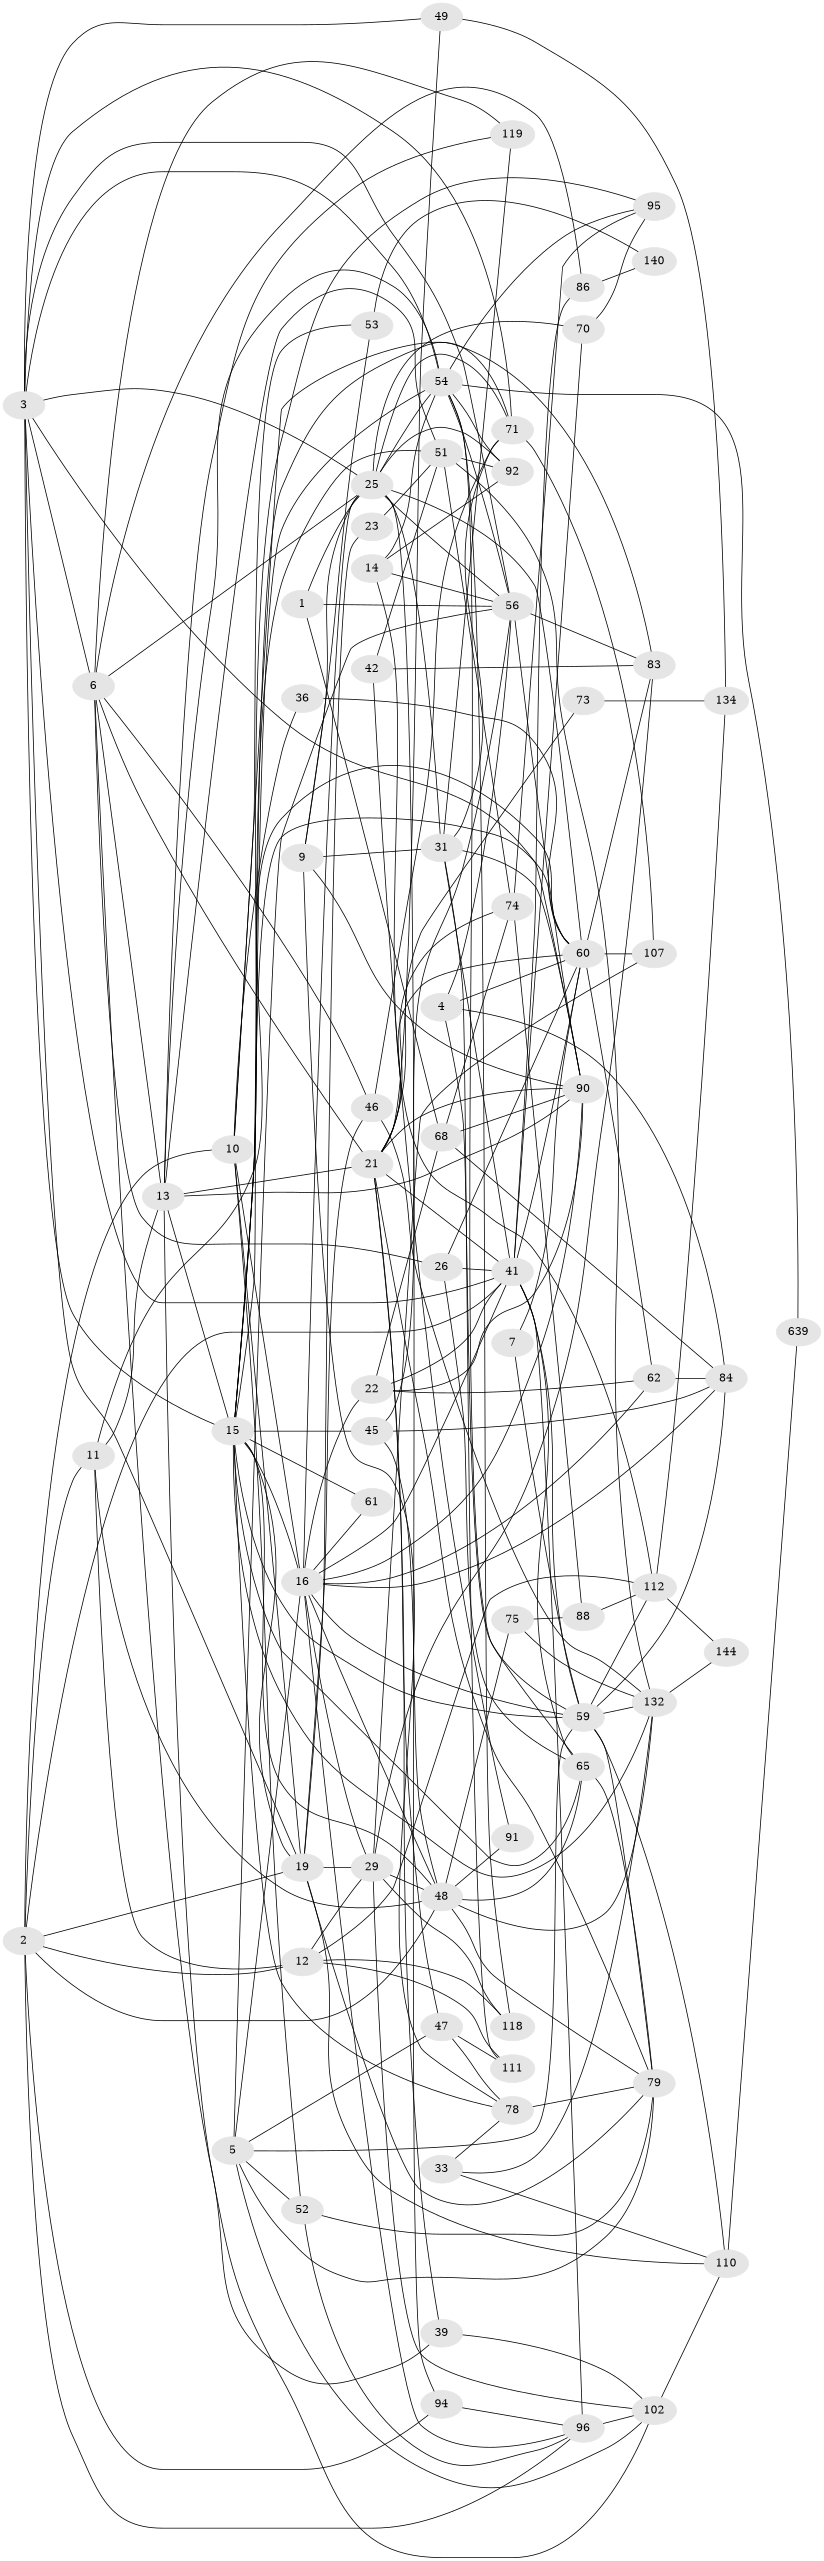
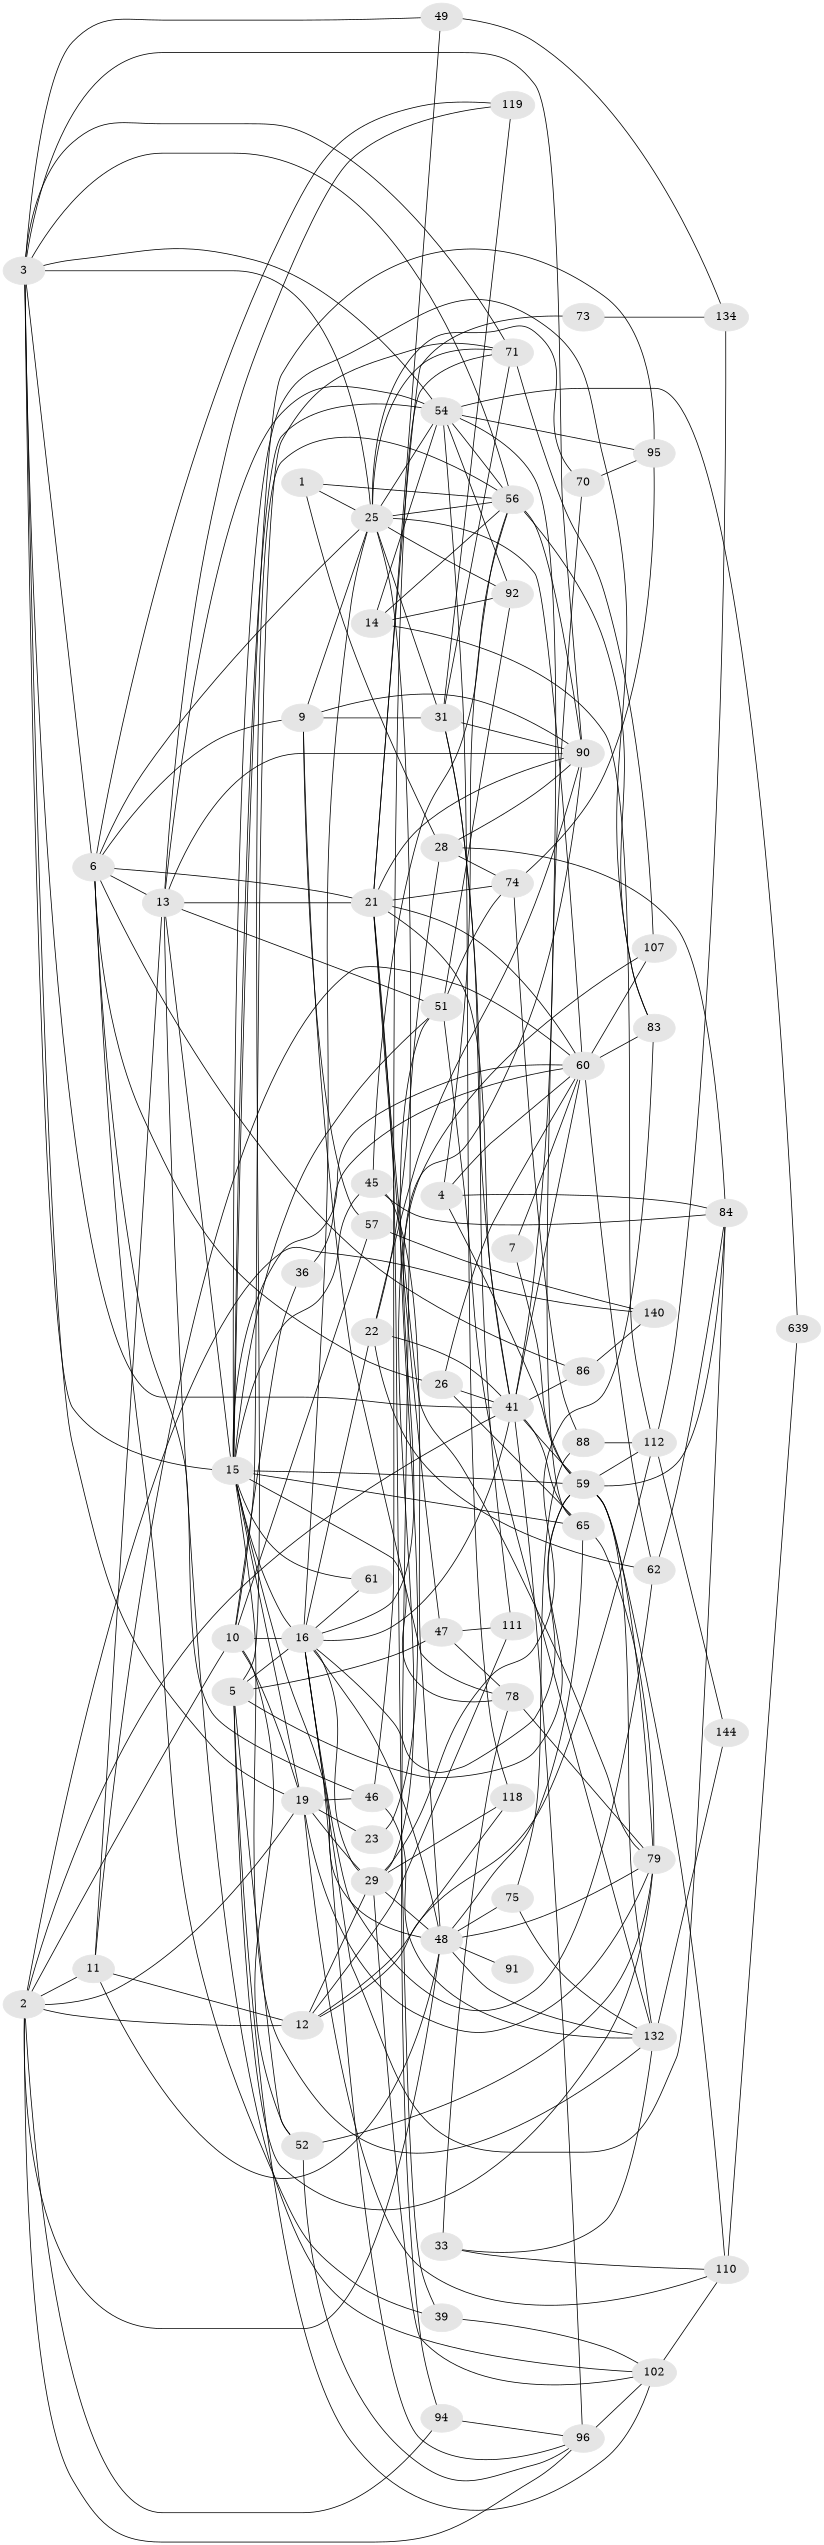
(372, 326) -> (372, 1225)
(372, 669) -> none
none -> (187, 760)
(442, 1137) -> (442, 848)
none -> (152, 1490)
